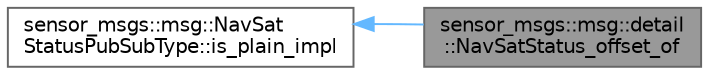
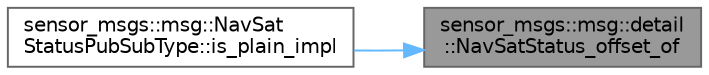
(399, 24) -> (379, 51)
